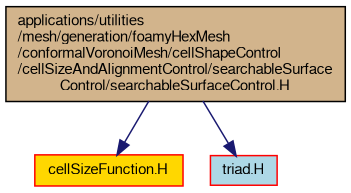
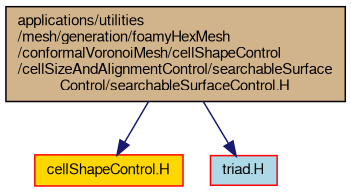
(109, 170) -> (109, 170)
